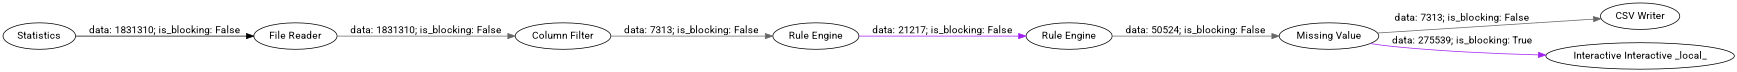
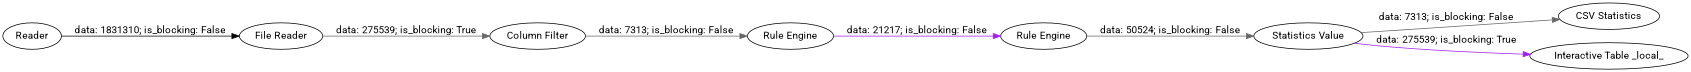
(1640, 16) -> (1609, 16)
(426, 31) -> (406, 31)
(39, 36) -> (32, 36)
(1329, 36) -> (1308, 36)
(1640, 56) -> (1609, 56)
